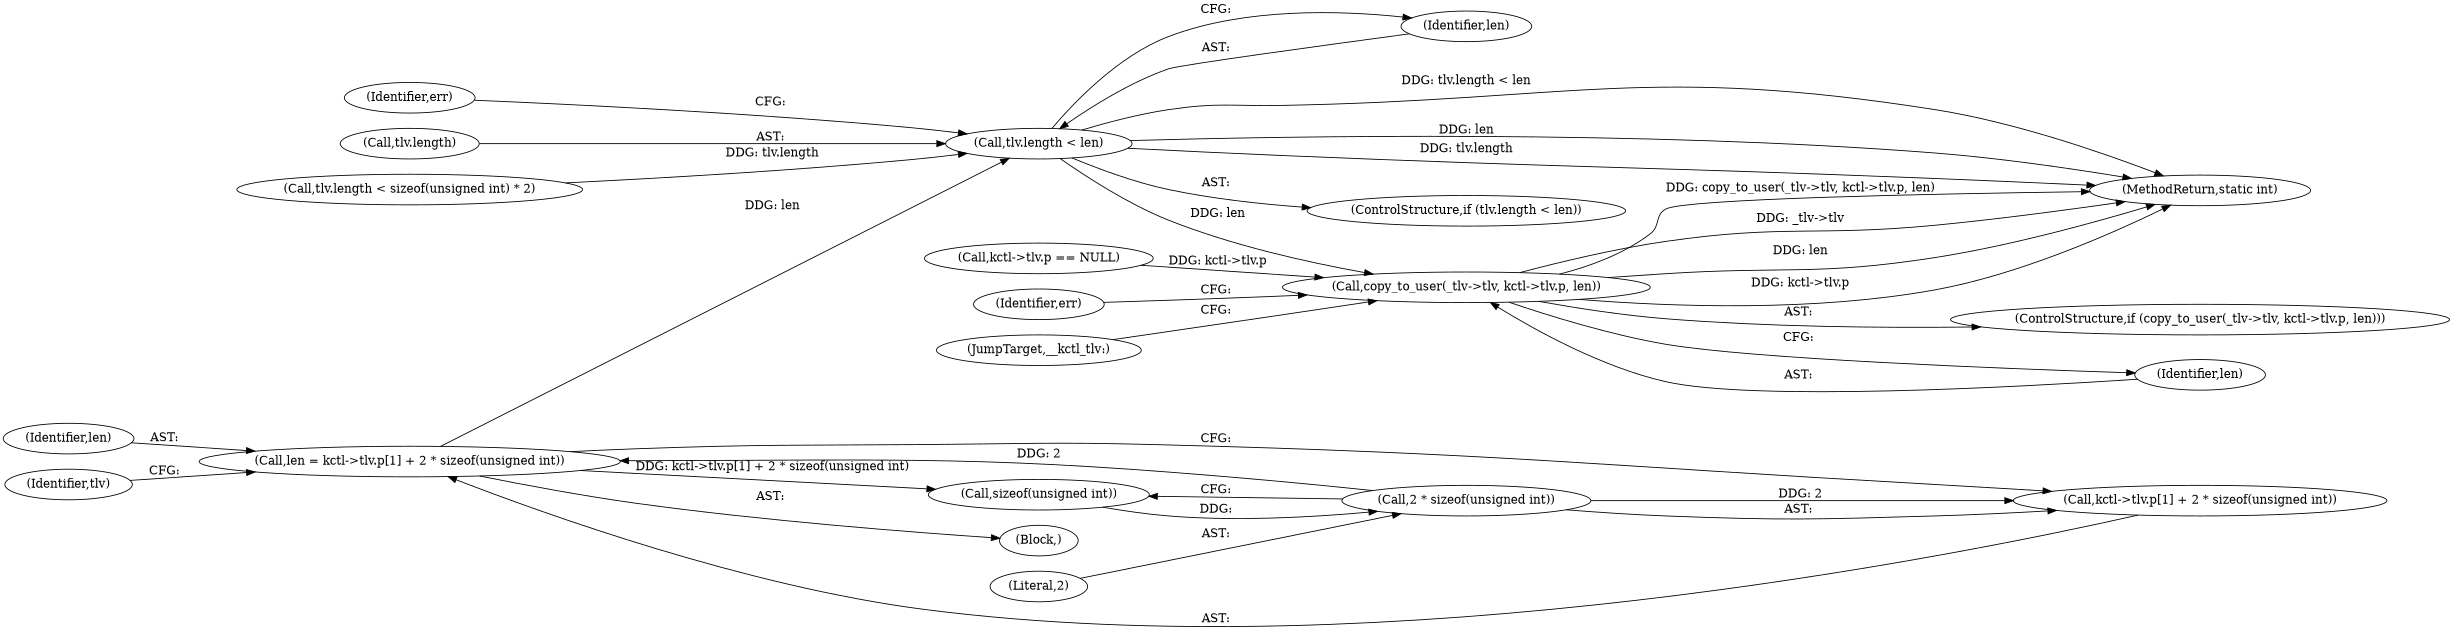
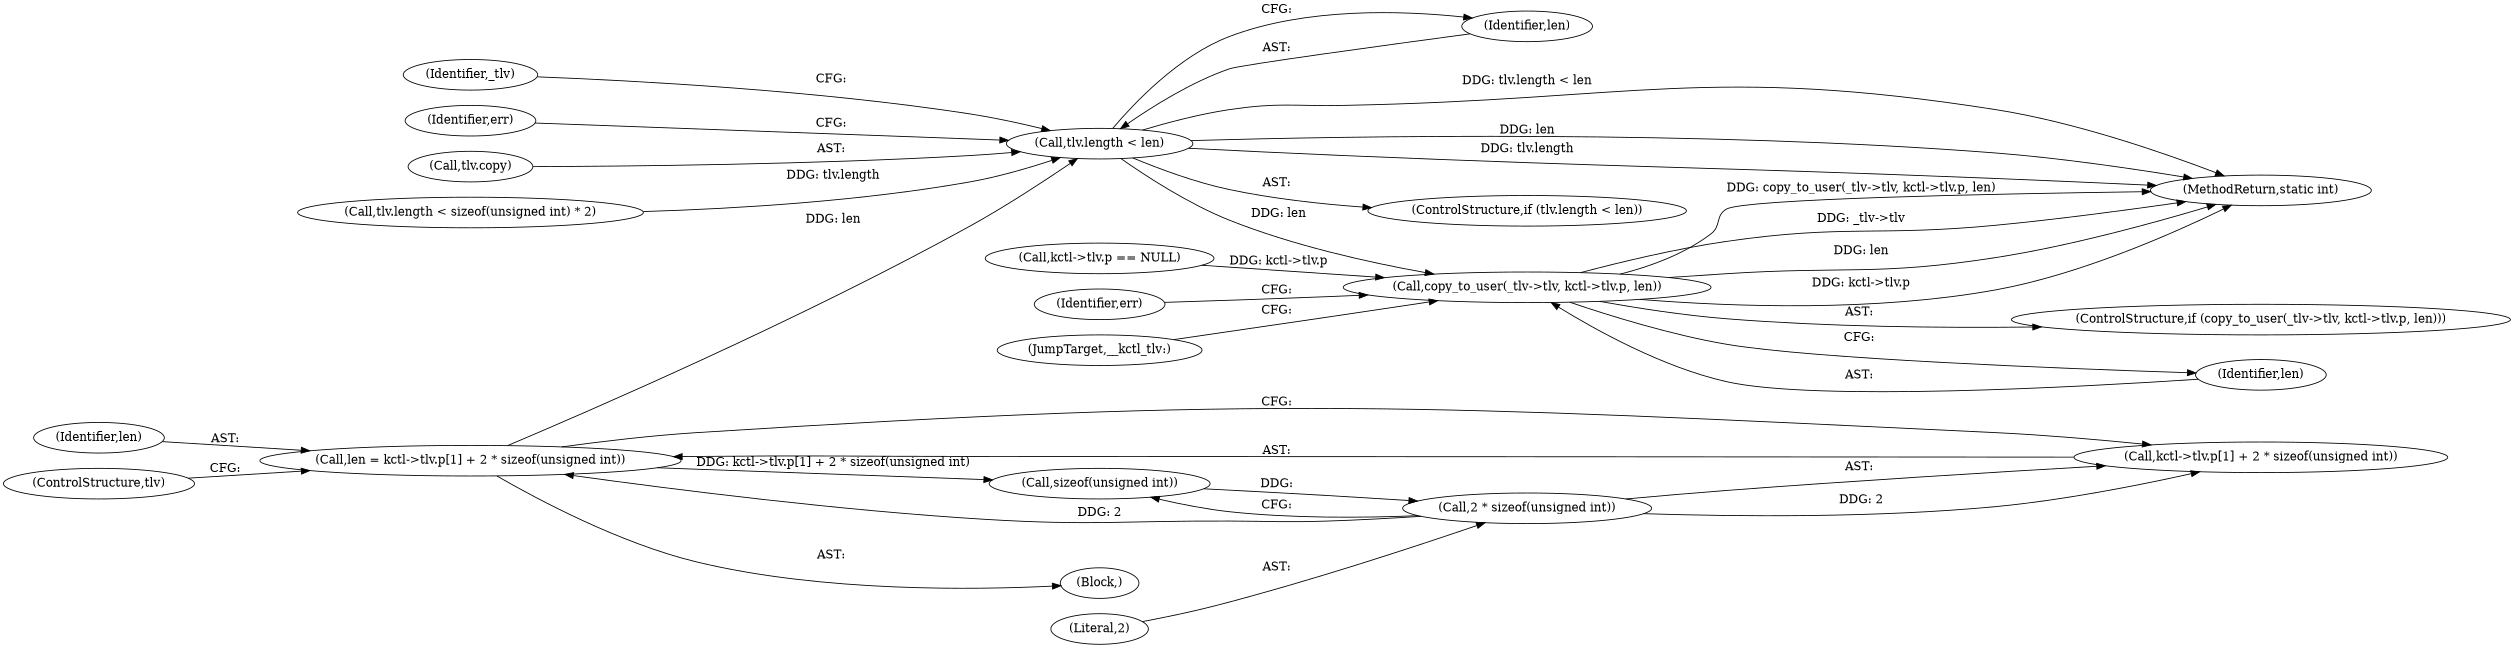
none -> (470, 75)
(410, 144) -> (470, 167)
(69, 485) -> (99, 484)
